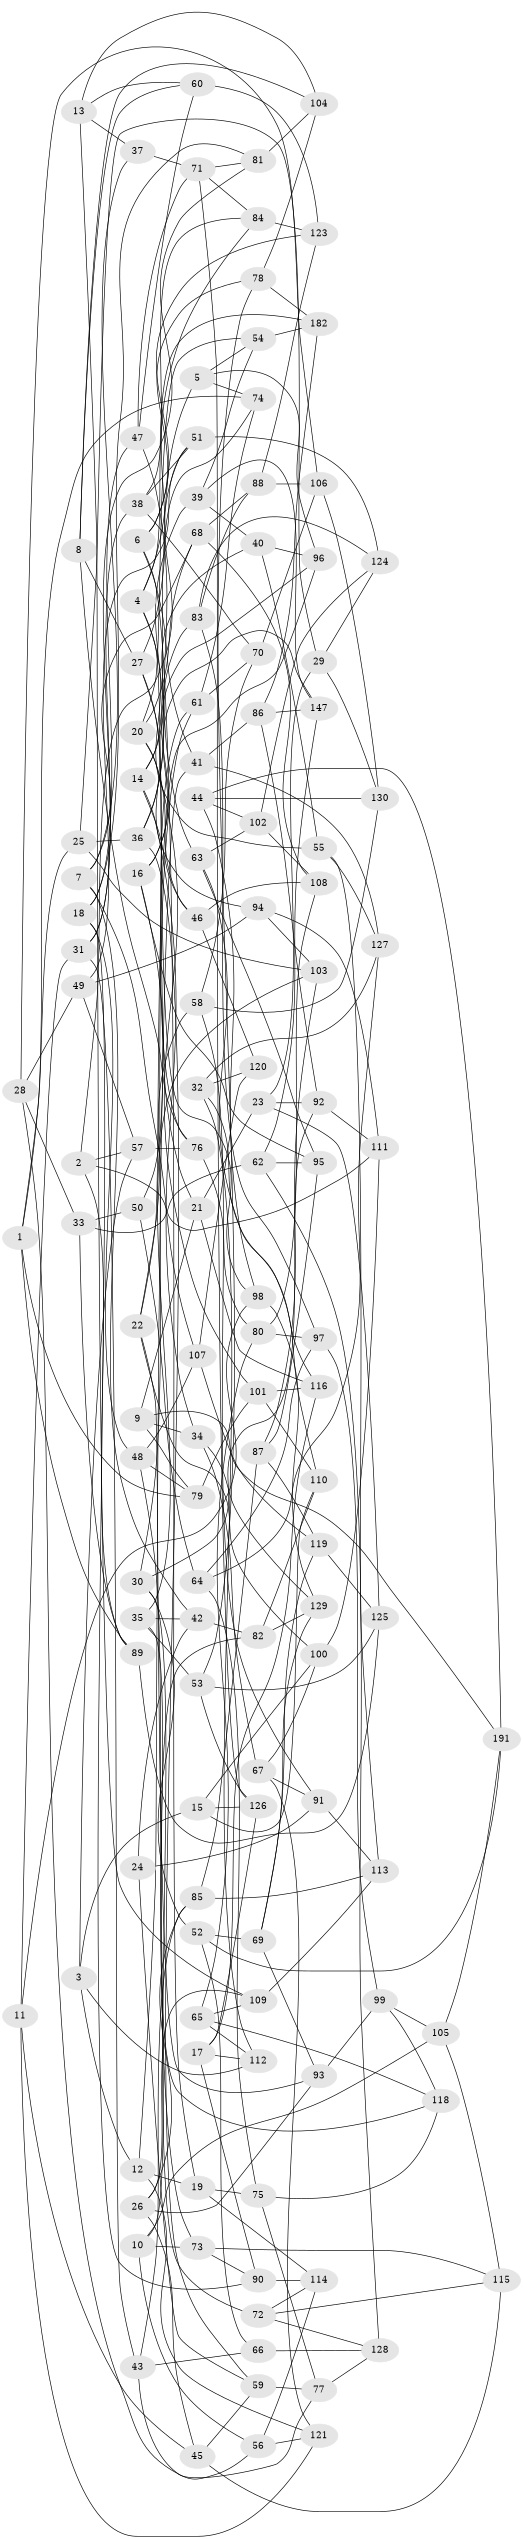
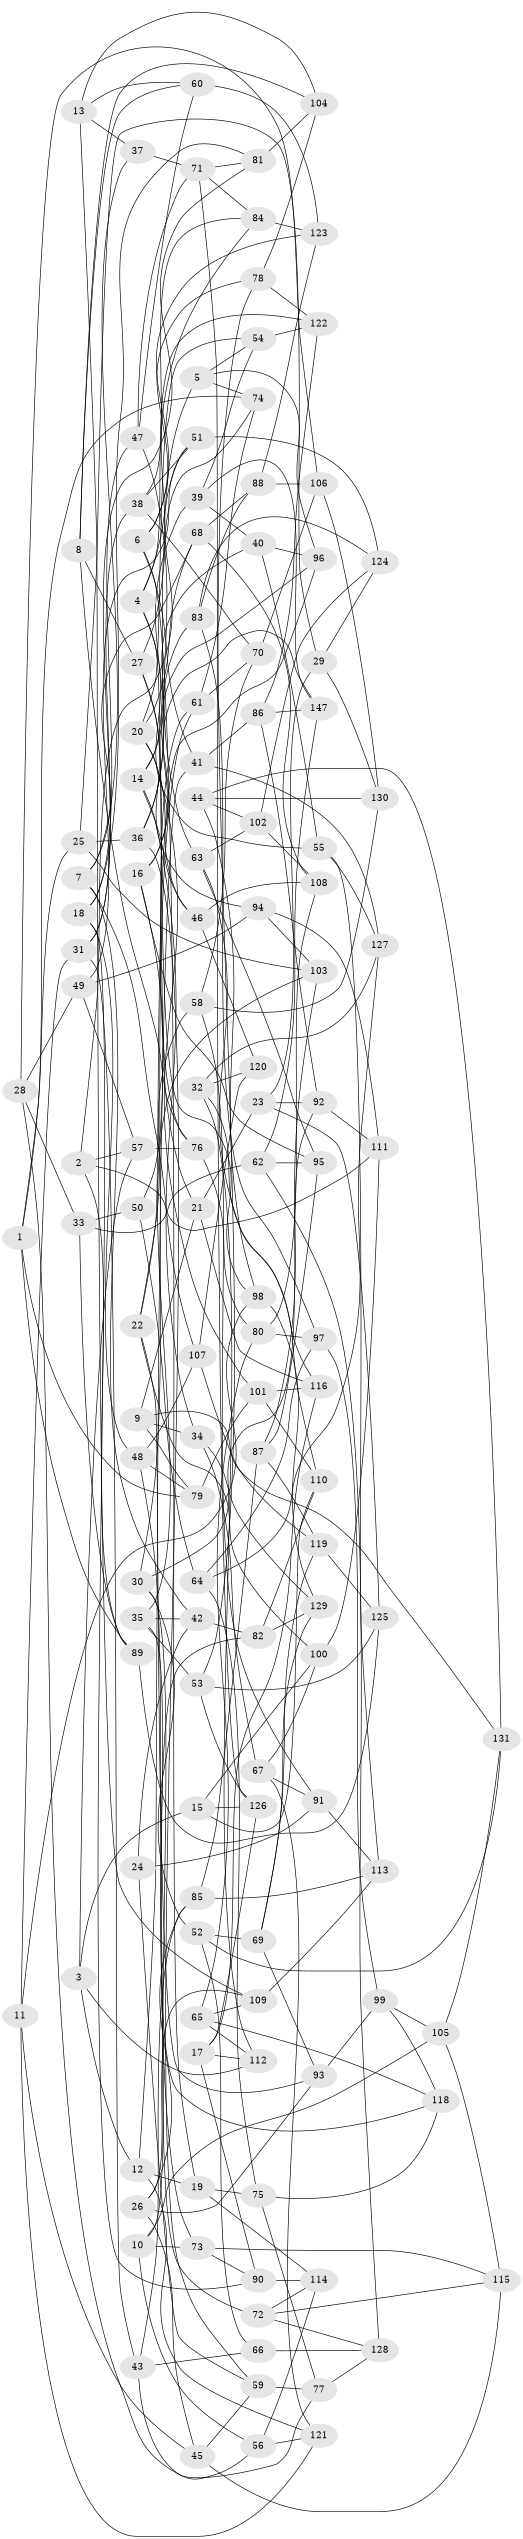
(319, 324) -> (319, 324)
(502, 1739) -> (502, 1739)
